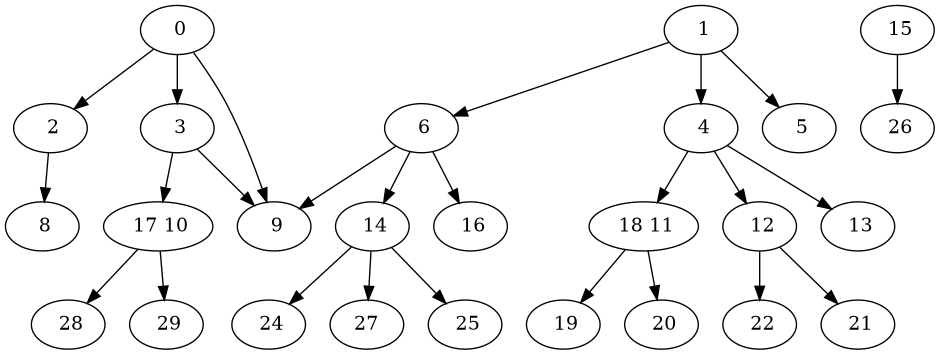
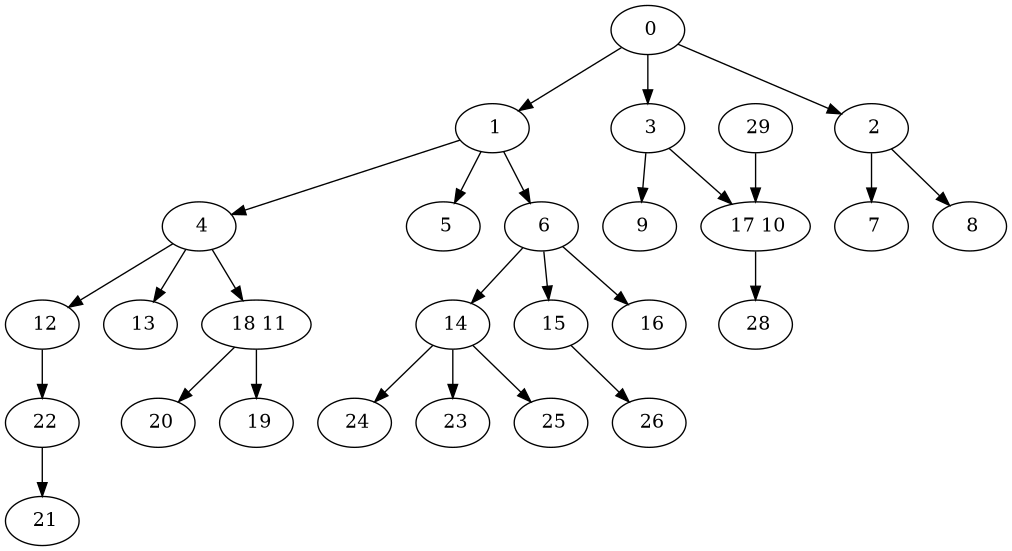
(234, 118) -> (576, 75)
(353, 174) -> (546, 269)
none -> (872, 226)
(162, 269) -> (756, 171)
(804, 271) -> (42, 465)
(367, 325) -> (453, 423)
